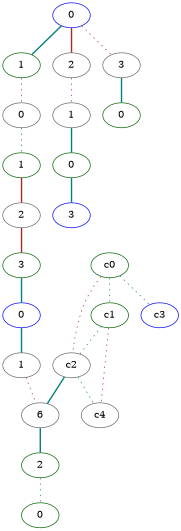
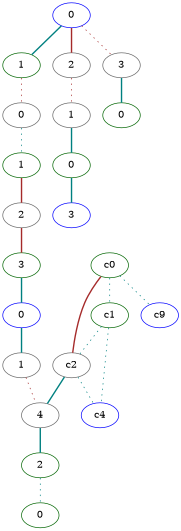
(81, 313) -> (81, 313)
(160, 315) -> (160, 315)
(105, 365) -> (105, 365)
(40, 415) -> (40, 415)
(100, 415) -> (100, 415)
